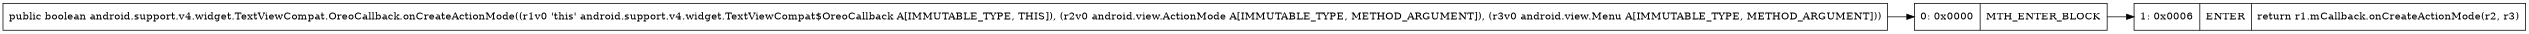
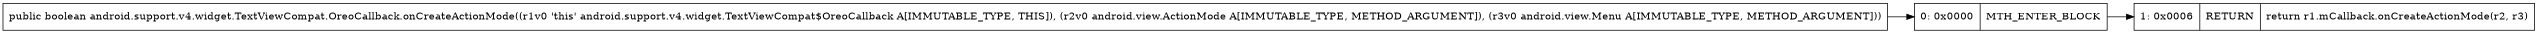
(2226, 16) -> (2230, 16)
